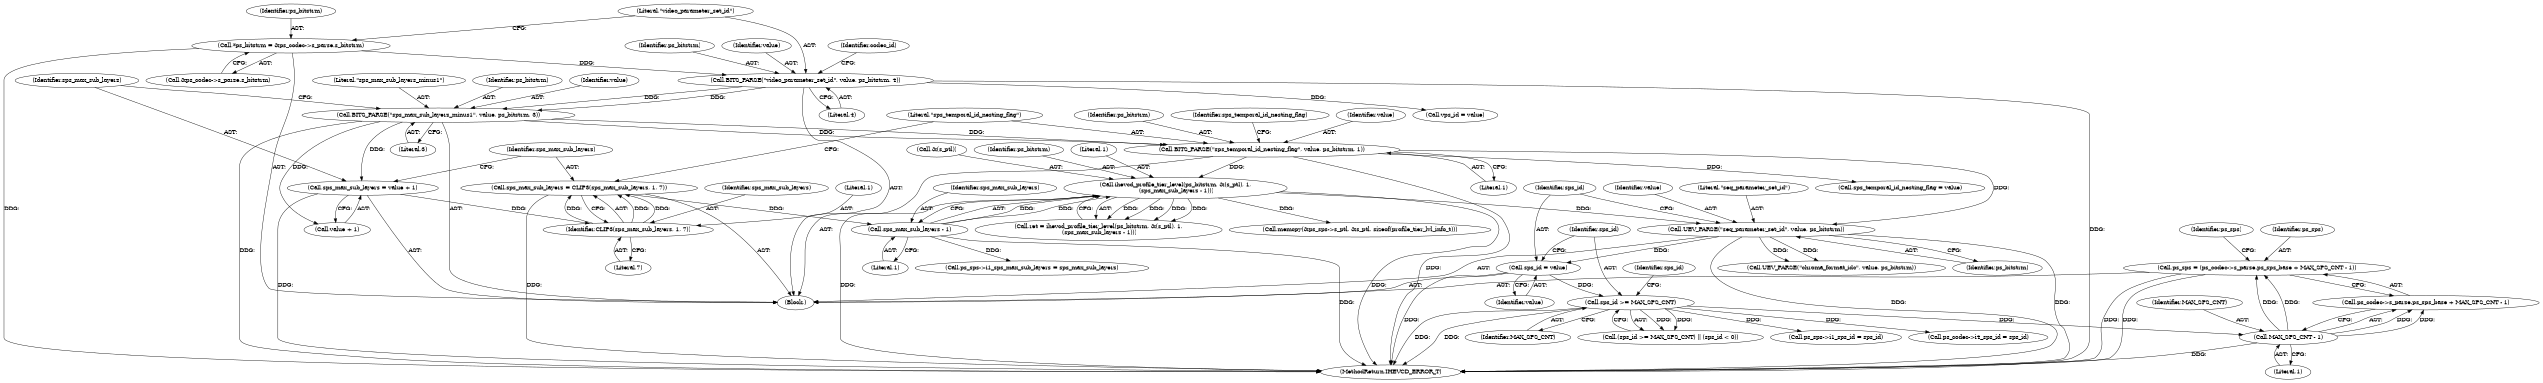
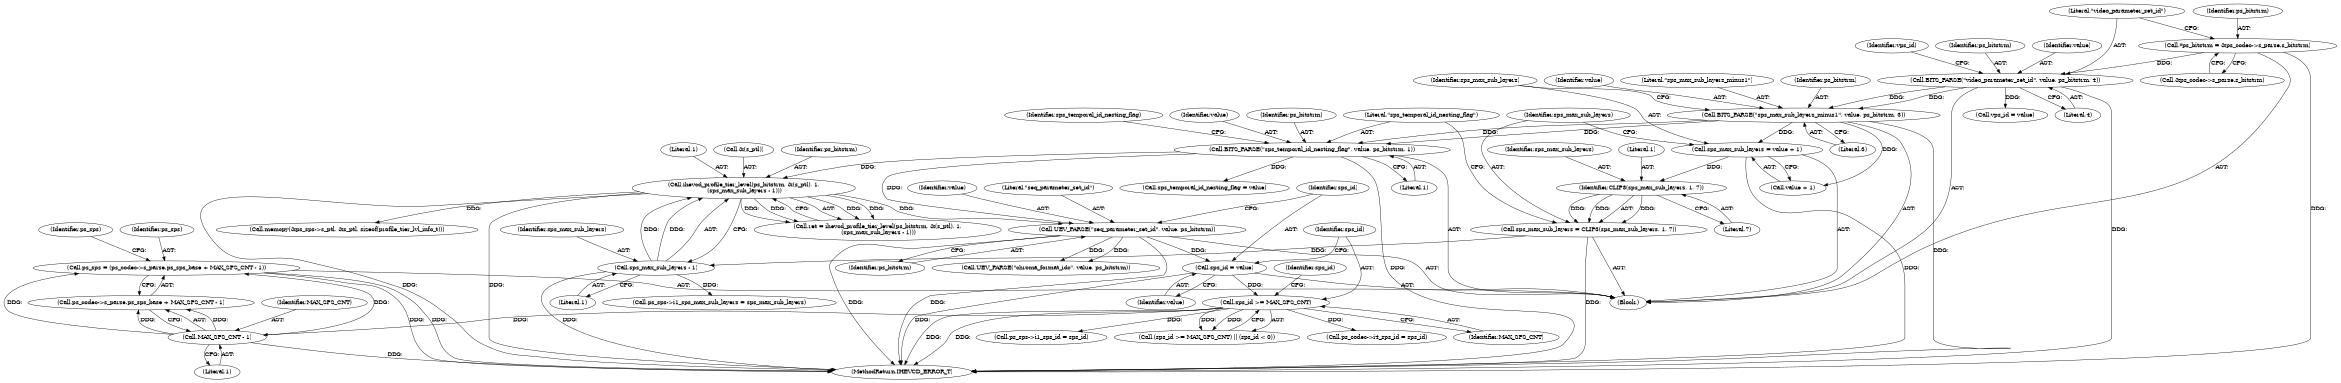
(869, 46) -> (1892, 46)
(267, 63) -> (2240, 63)
(590, 211) -> none
